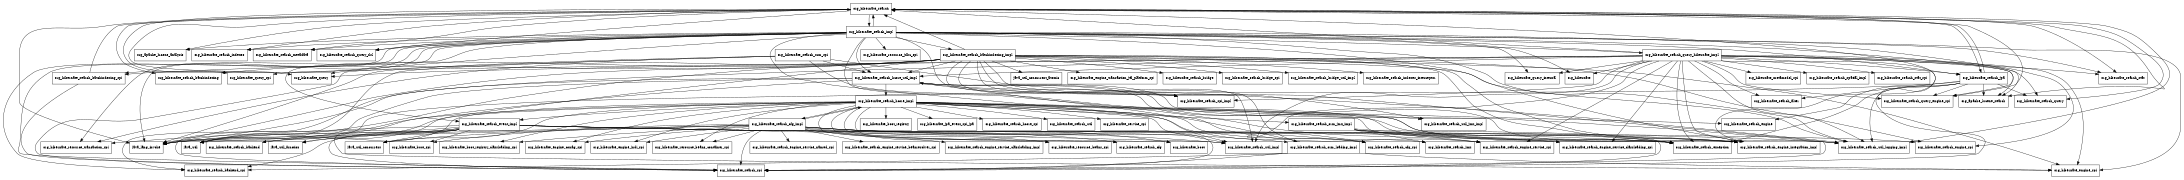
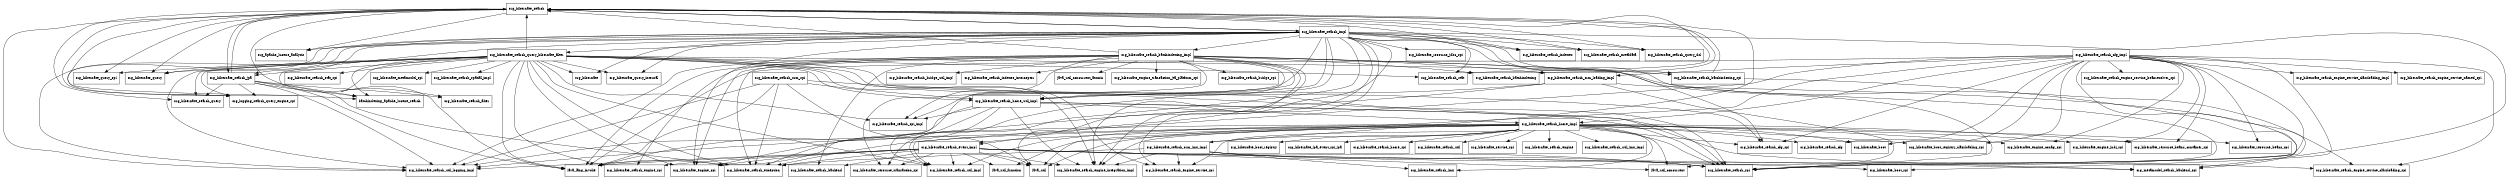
(1553, 32) -> (1625, 22)
(1682, 55) -> (527, 55)
(313, 64) -> (1487, 58)
(1190, 78) -> none
(1194, 95) -> none
(1850, 99) -> none
(1917, 101) -> (264, 101)
(1984, 101) -> (390, 101)
(831, 113) -> none
(216, 171) -> (2167, 171)
